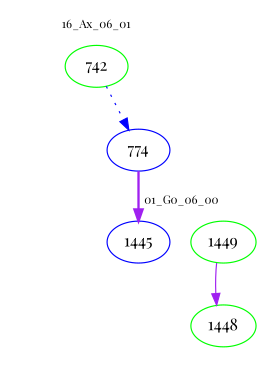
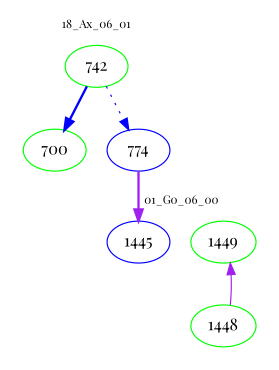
(97, 25) -> (97, 25)
none -> (55, 150)
(216, 278) -> (231, 290)
